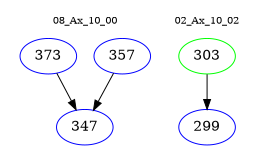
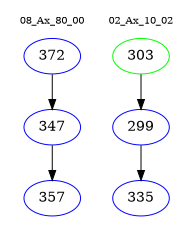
(85, 21) -> (52, 21)
(48, 56) -> (52, 56)
(106, 87) -> (52, 158)
none -> (141, 198)
